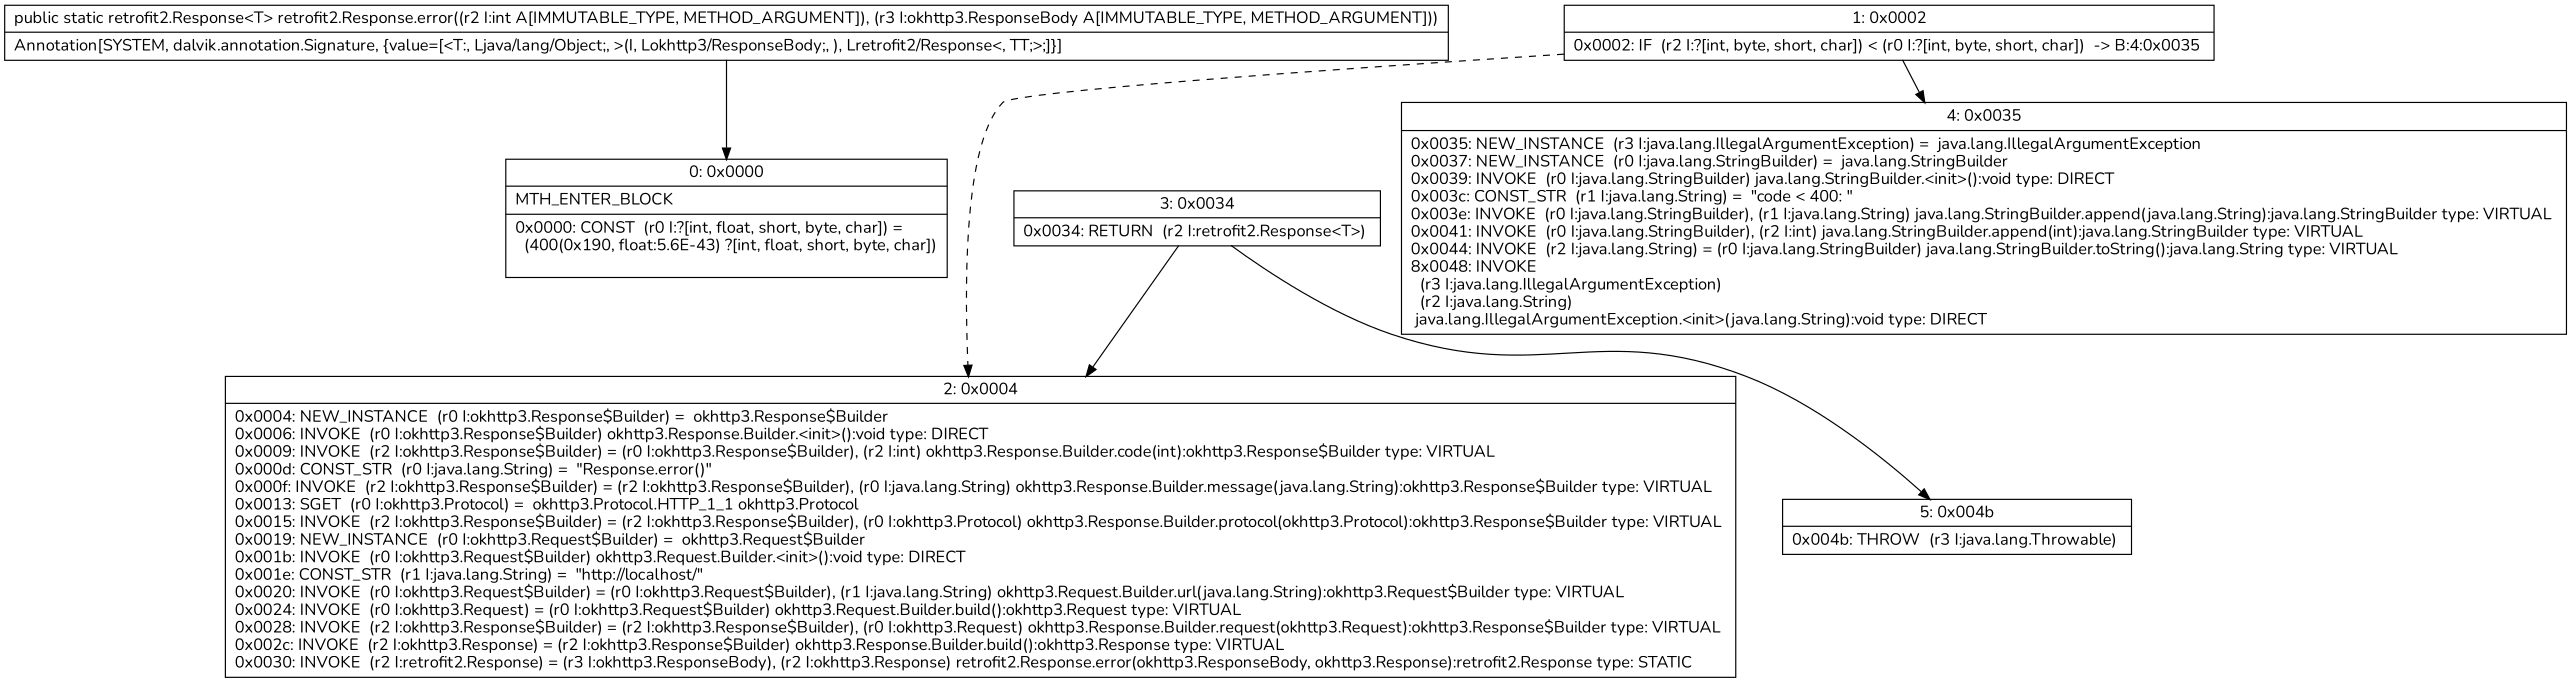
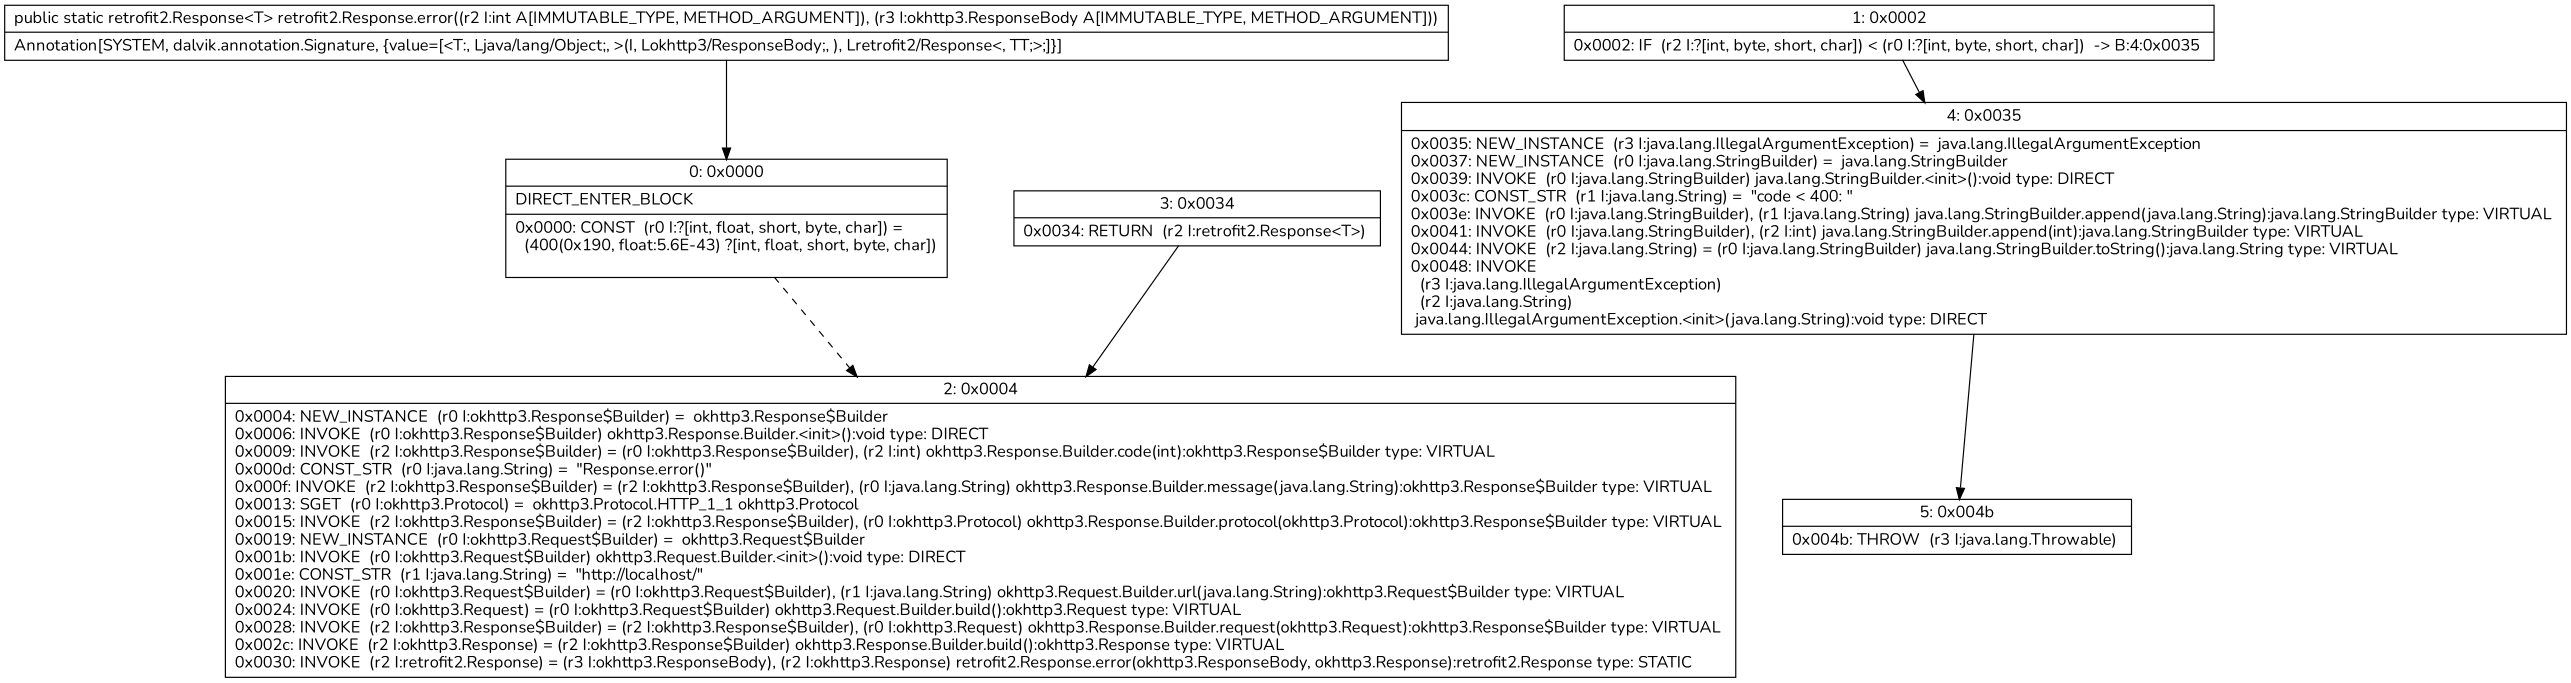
(1149, 84) -> (812, 322)
(595, 200) -> (605, 200)
(1478, 267) -> (1478, 267)
(1582, 353) -> (1967, 411)
